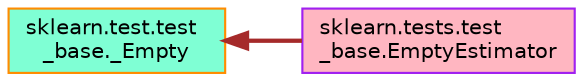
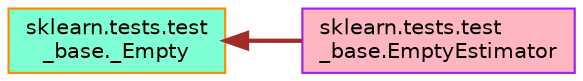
(117, 41) -> (117, 41)
